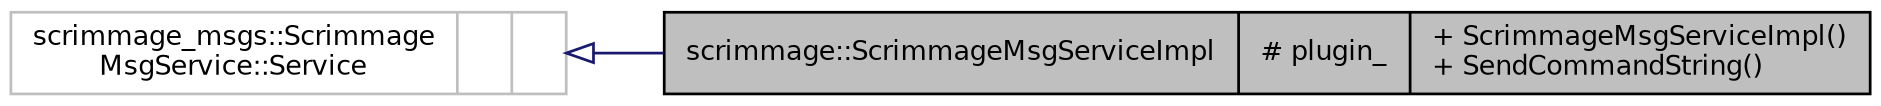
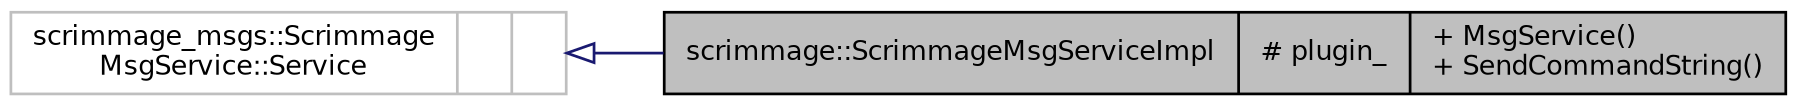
(1640, 37) -> (1535, 37)
